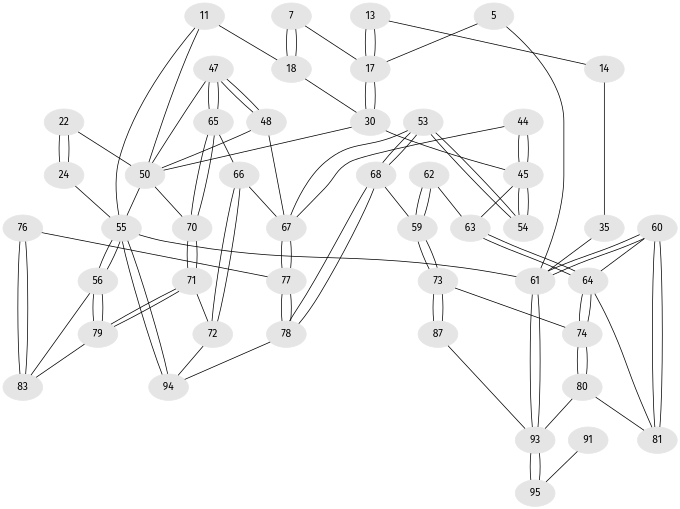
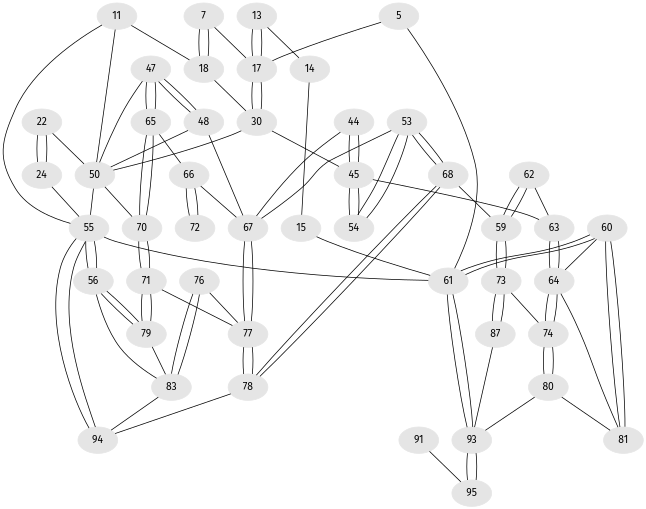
(604, 228) -> (301, 228)
(202, 308) -> (202, 310)
(191, 361) -> (135, 414)
